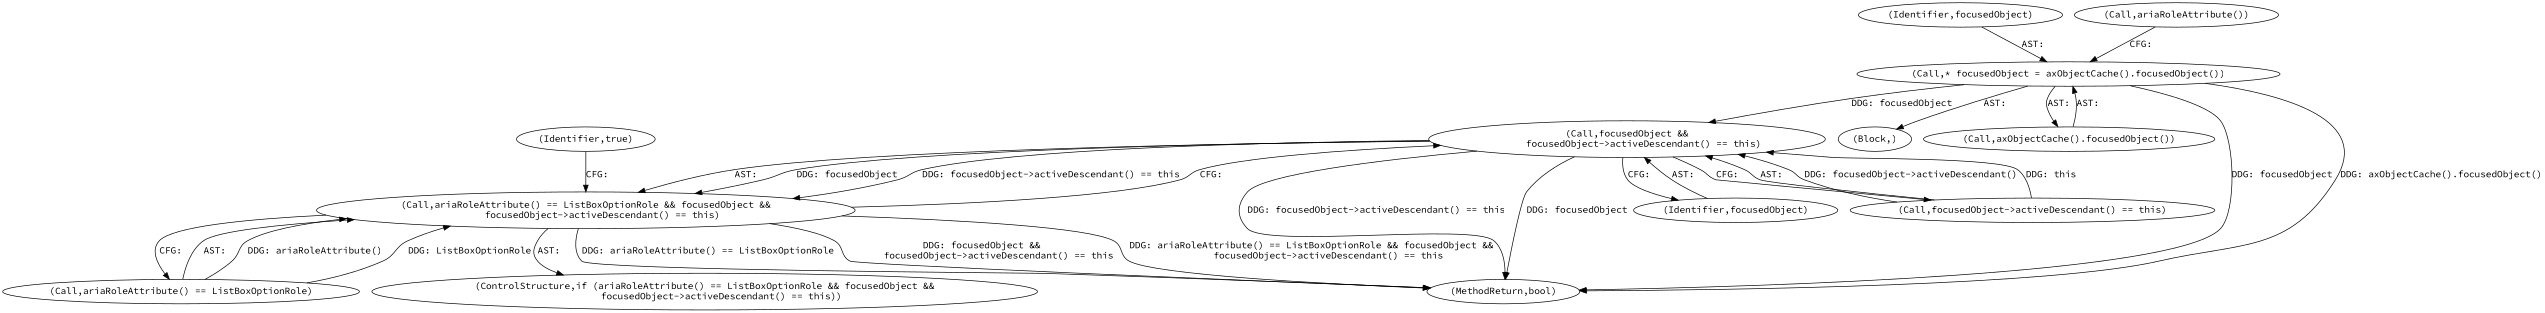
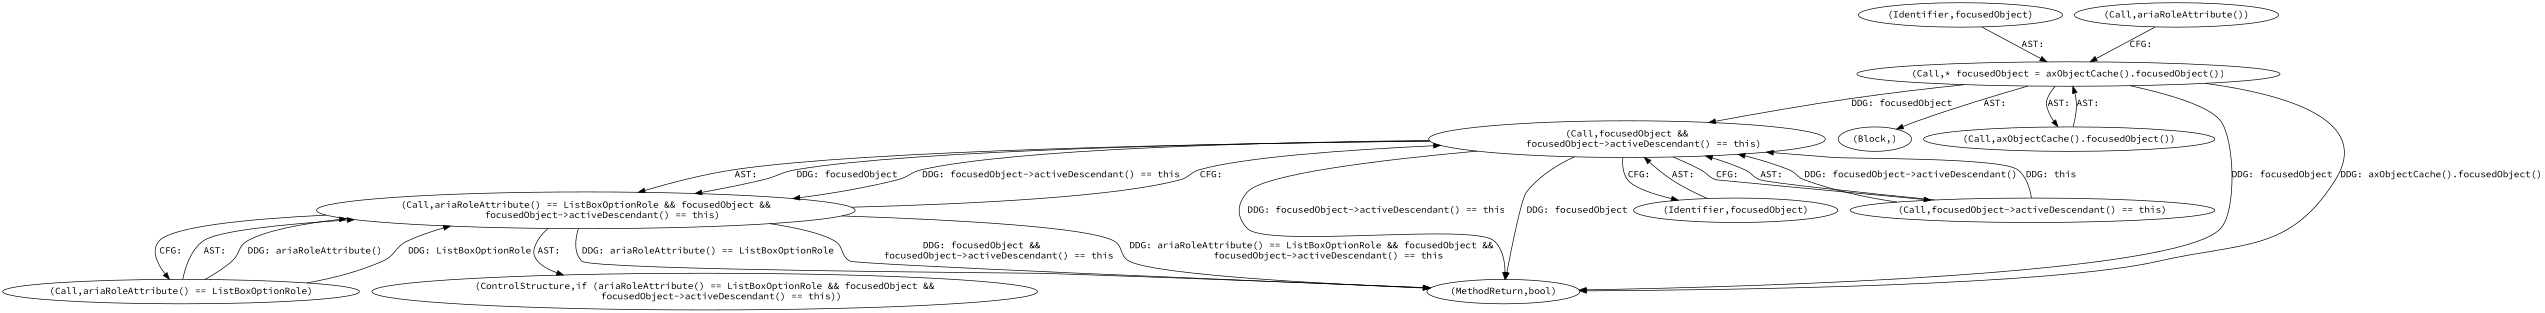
(586, 139) -> none
